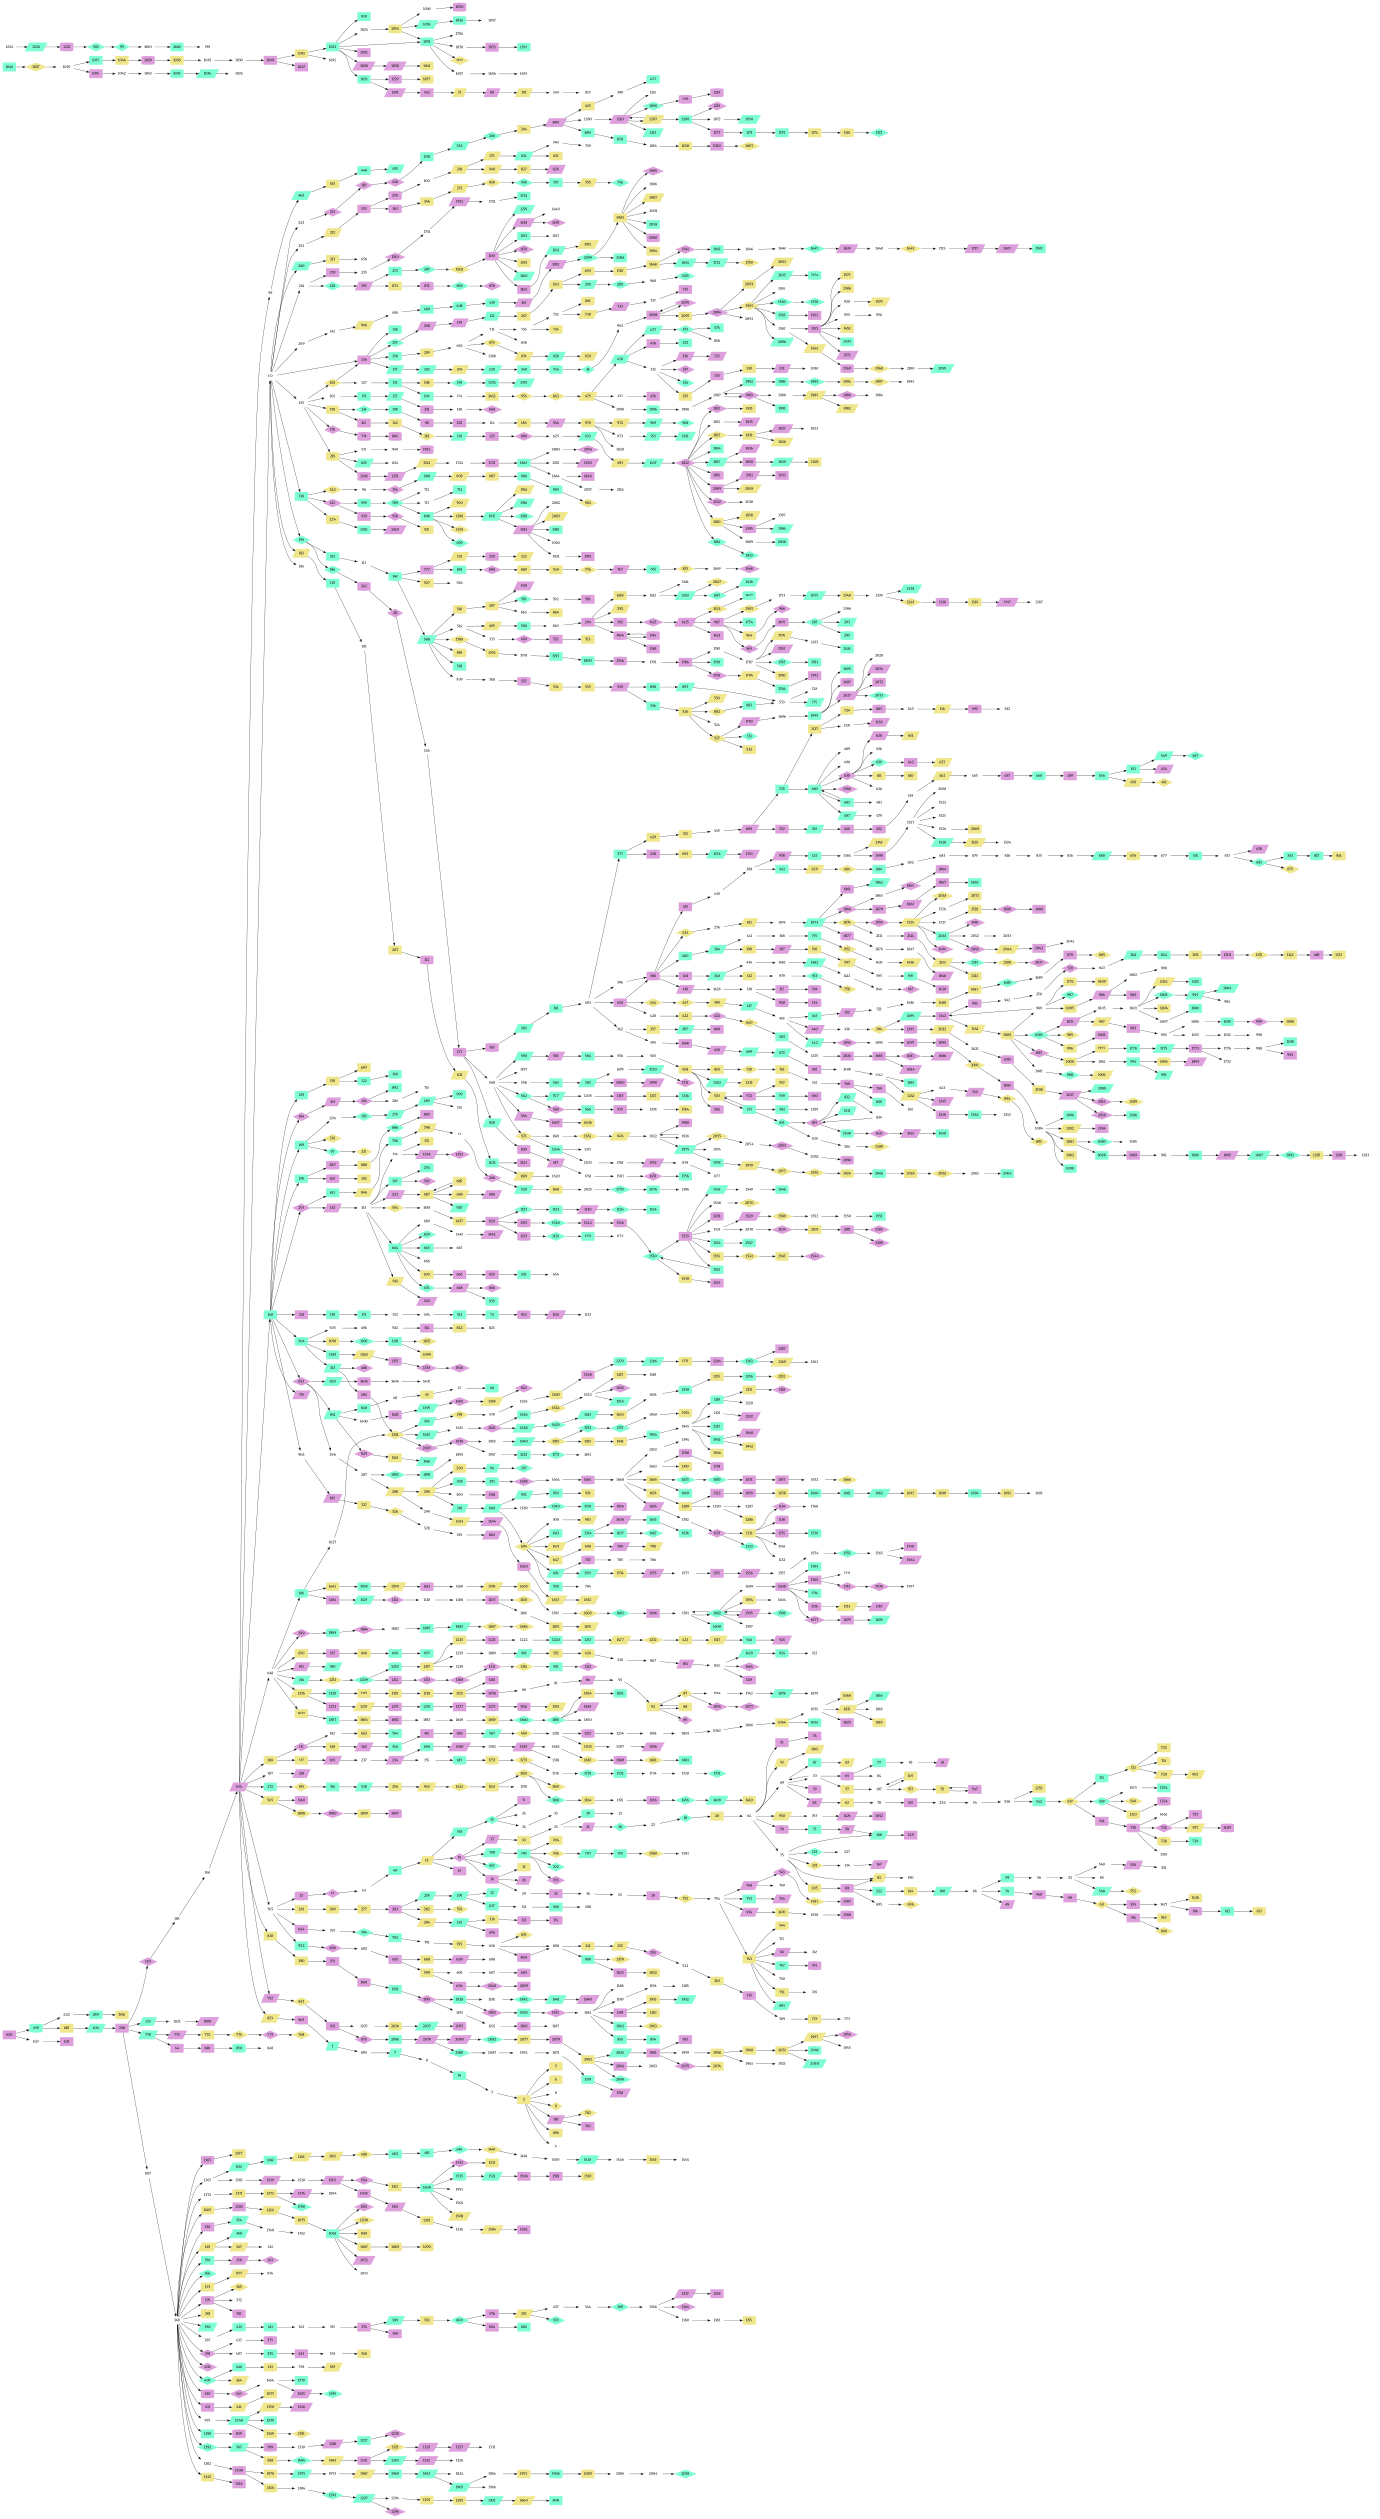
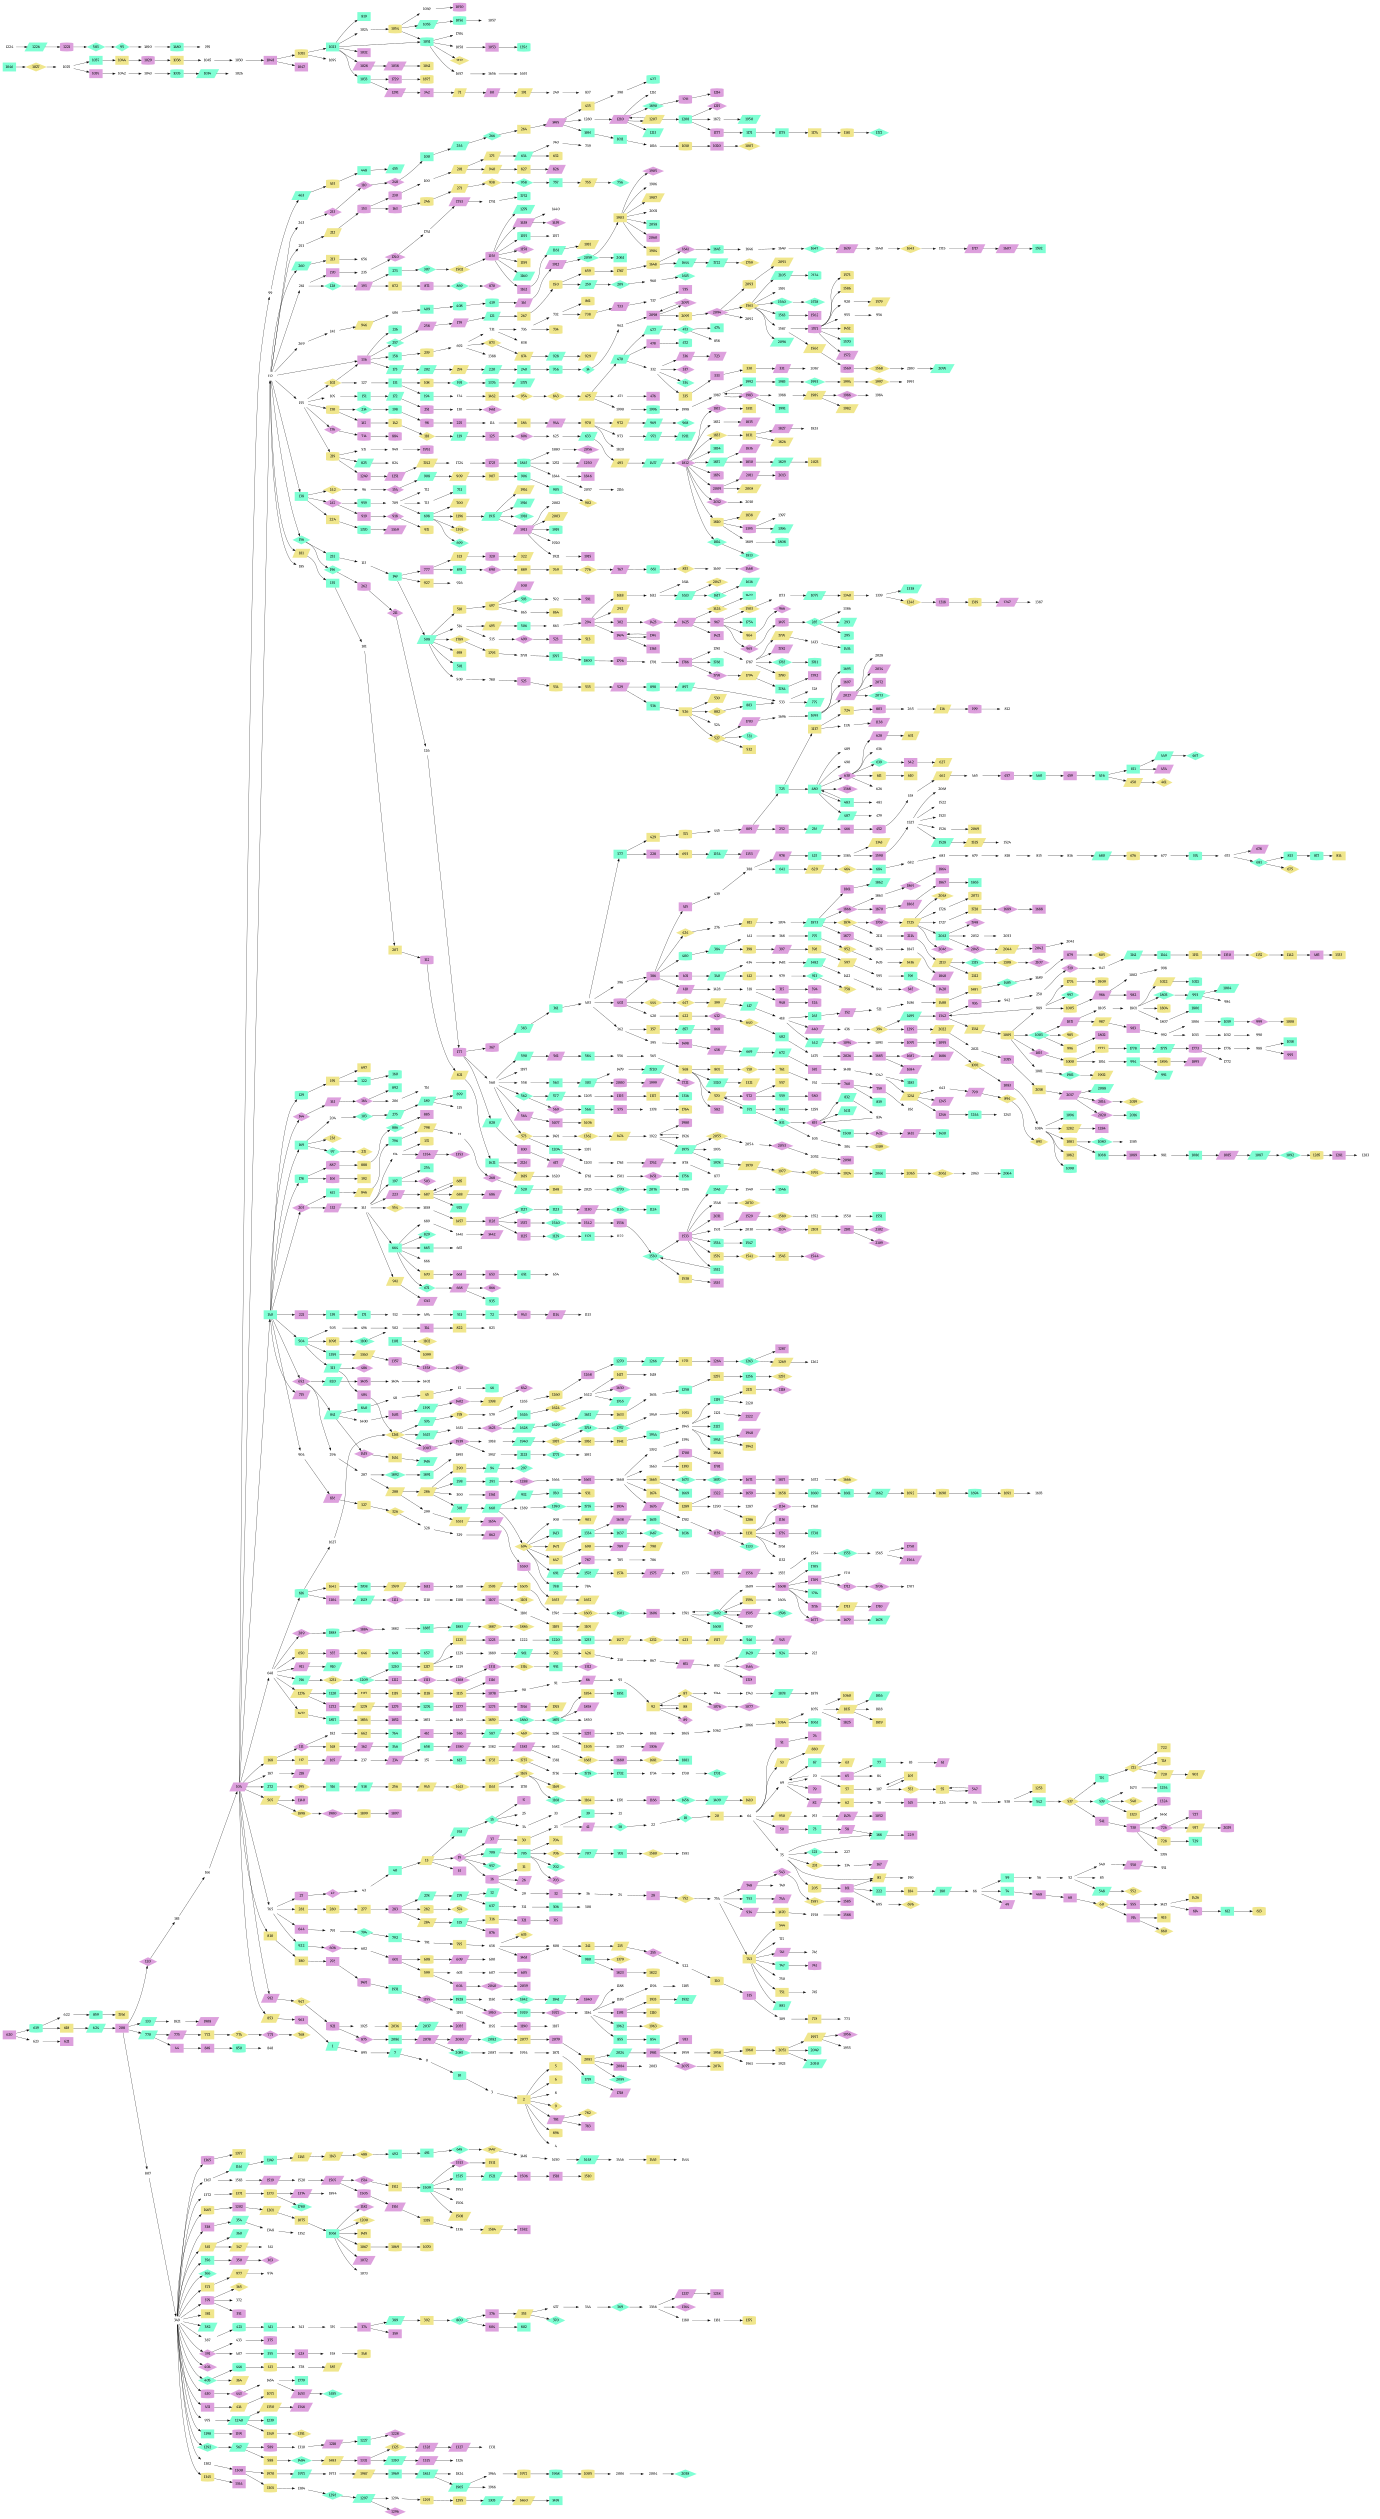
(395, 503) -> (395, 503)
none -> (378, 1328)
(380, 1341) -> (376, 1336)
